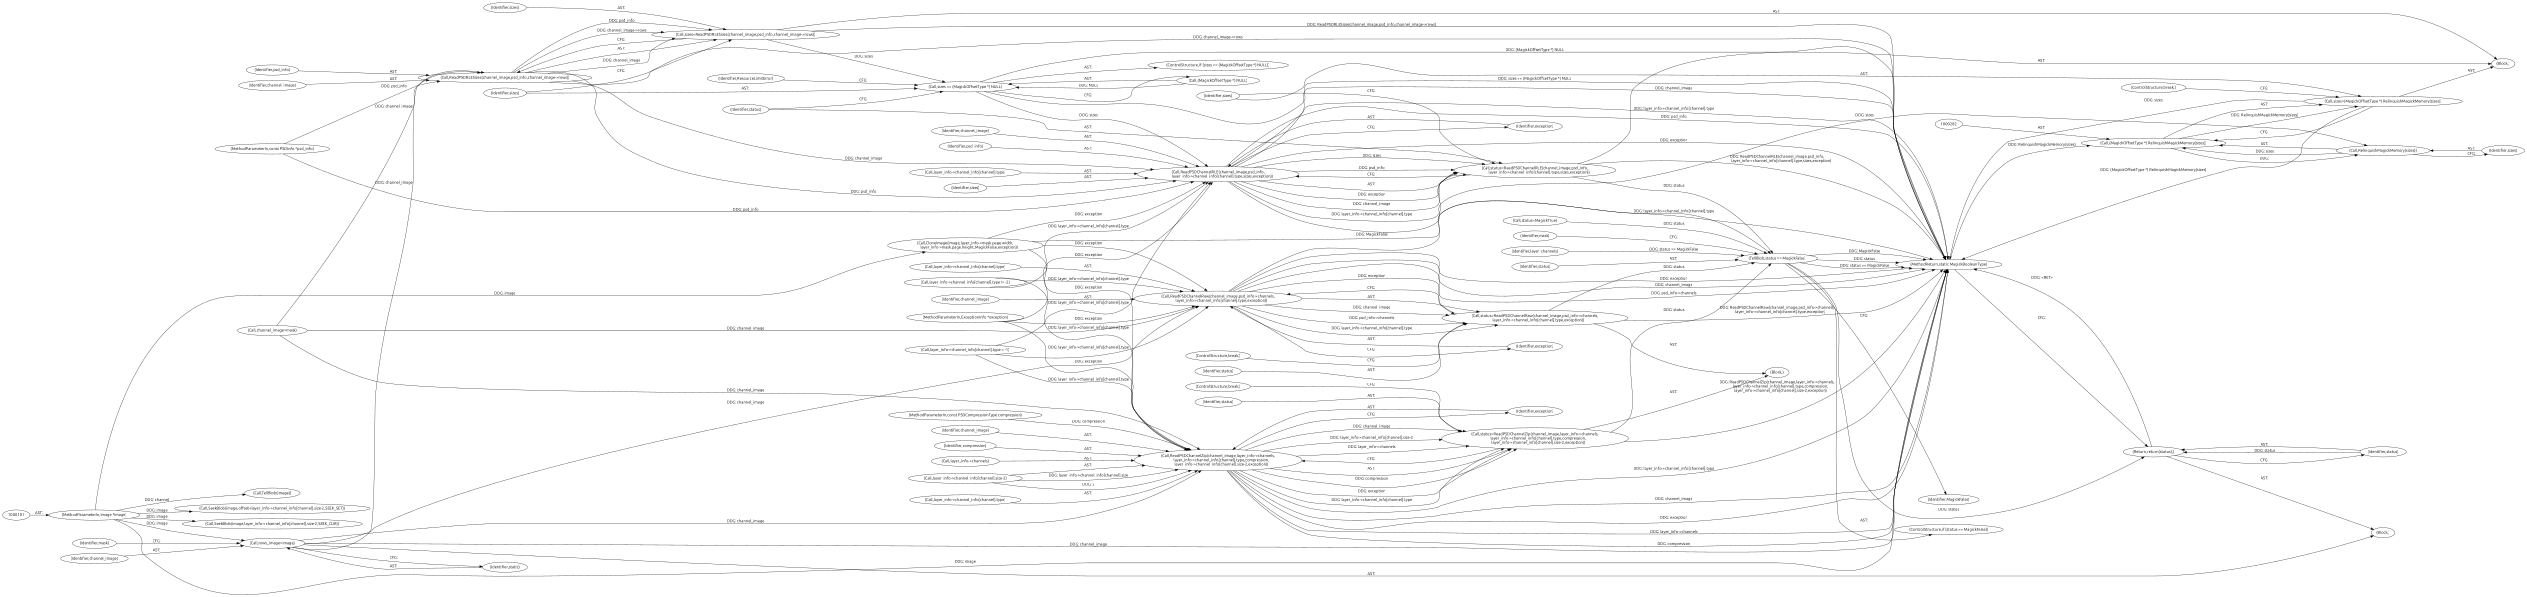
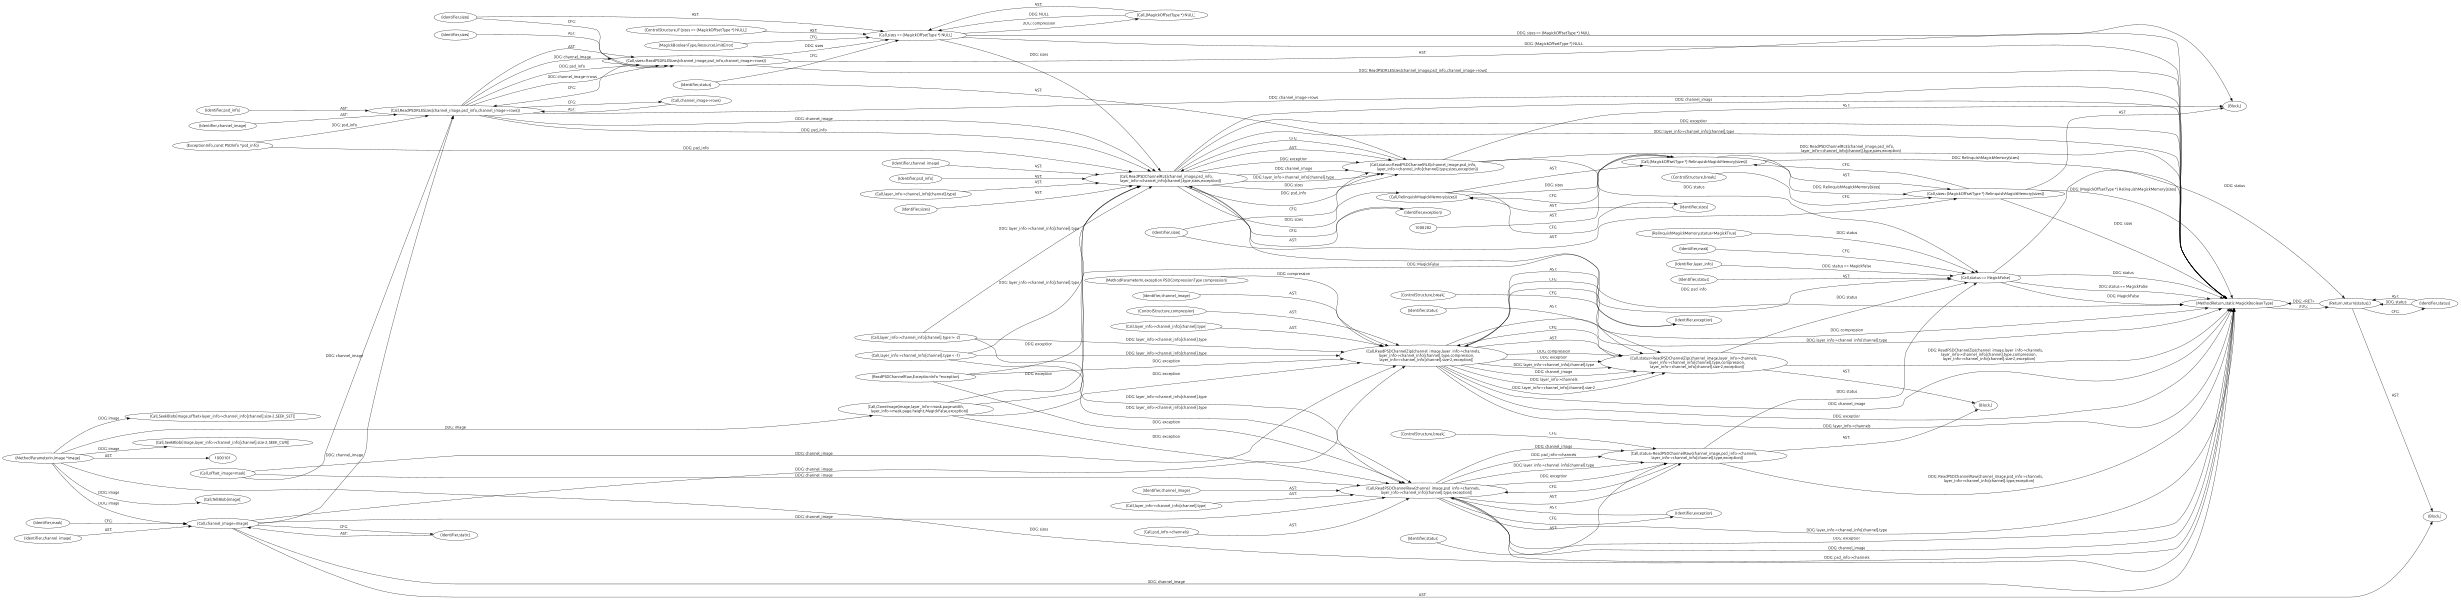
(1073, 73) -> (813, 33)
(746, 79) -> (696, 46)
(1089, 95) -> (1039, 23)
none -> (696, 101)
(272, 149) -> (223, 146)
(2265, 158) -> (1554, 196)
(1995, 173) -> (2036, 163)
(1535, 221) -> (1694, 233)
(1535, 251) -> (1694, 264)
(1777, 259) -> (1986, 278)
(965, 317) -> (916, 377)
(2042, 318) -> (2304, 307)
(272, 331) -> (223, 473)
(965, 415) -> (1166, 280)
(965, 446) -> (1166, 311)
(965, 461) -> none
(965, 478) -> none
(157, 500) -> (109, 493)
(1949, 500) -> none
(38, 515) -> (150, 458)
(1949, 530) -> none
none -> (1166, 532)
(272, 543) -> (223, 524)
(965, 562) -> (1039, 529)
